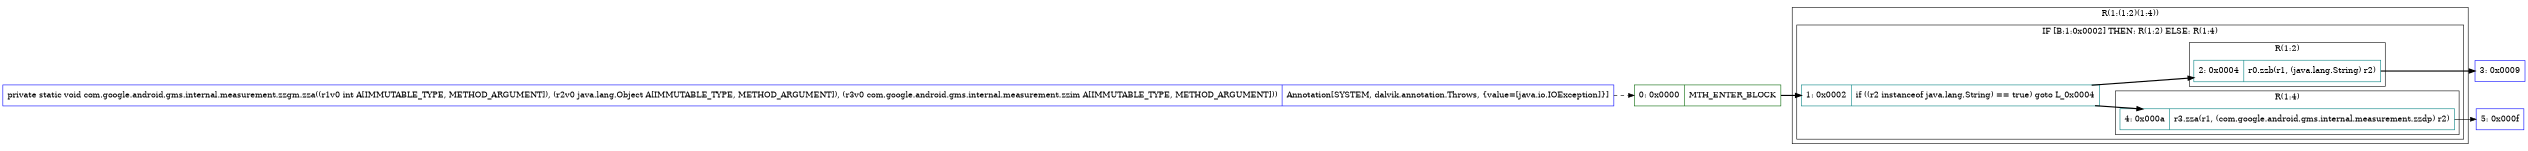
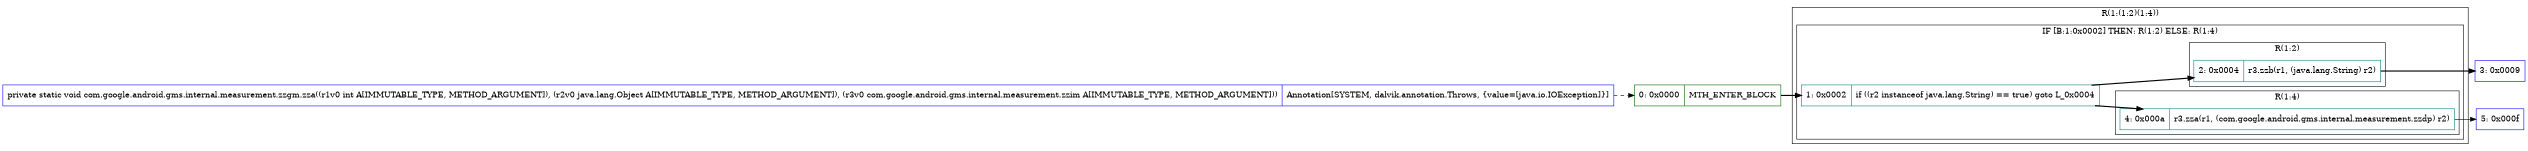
(2312, 71) -> (2312, 71)
